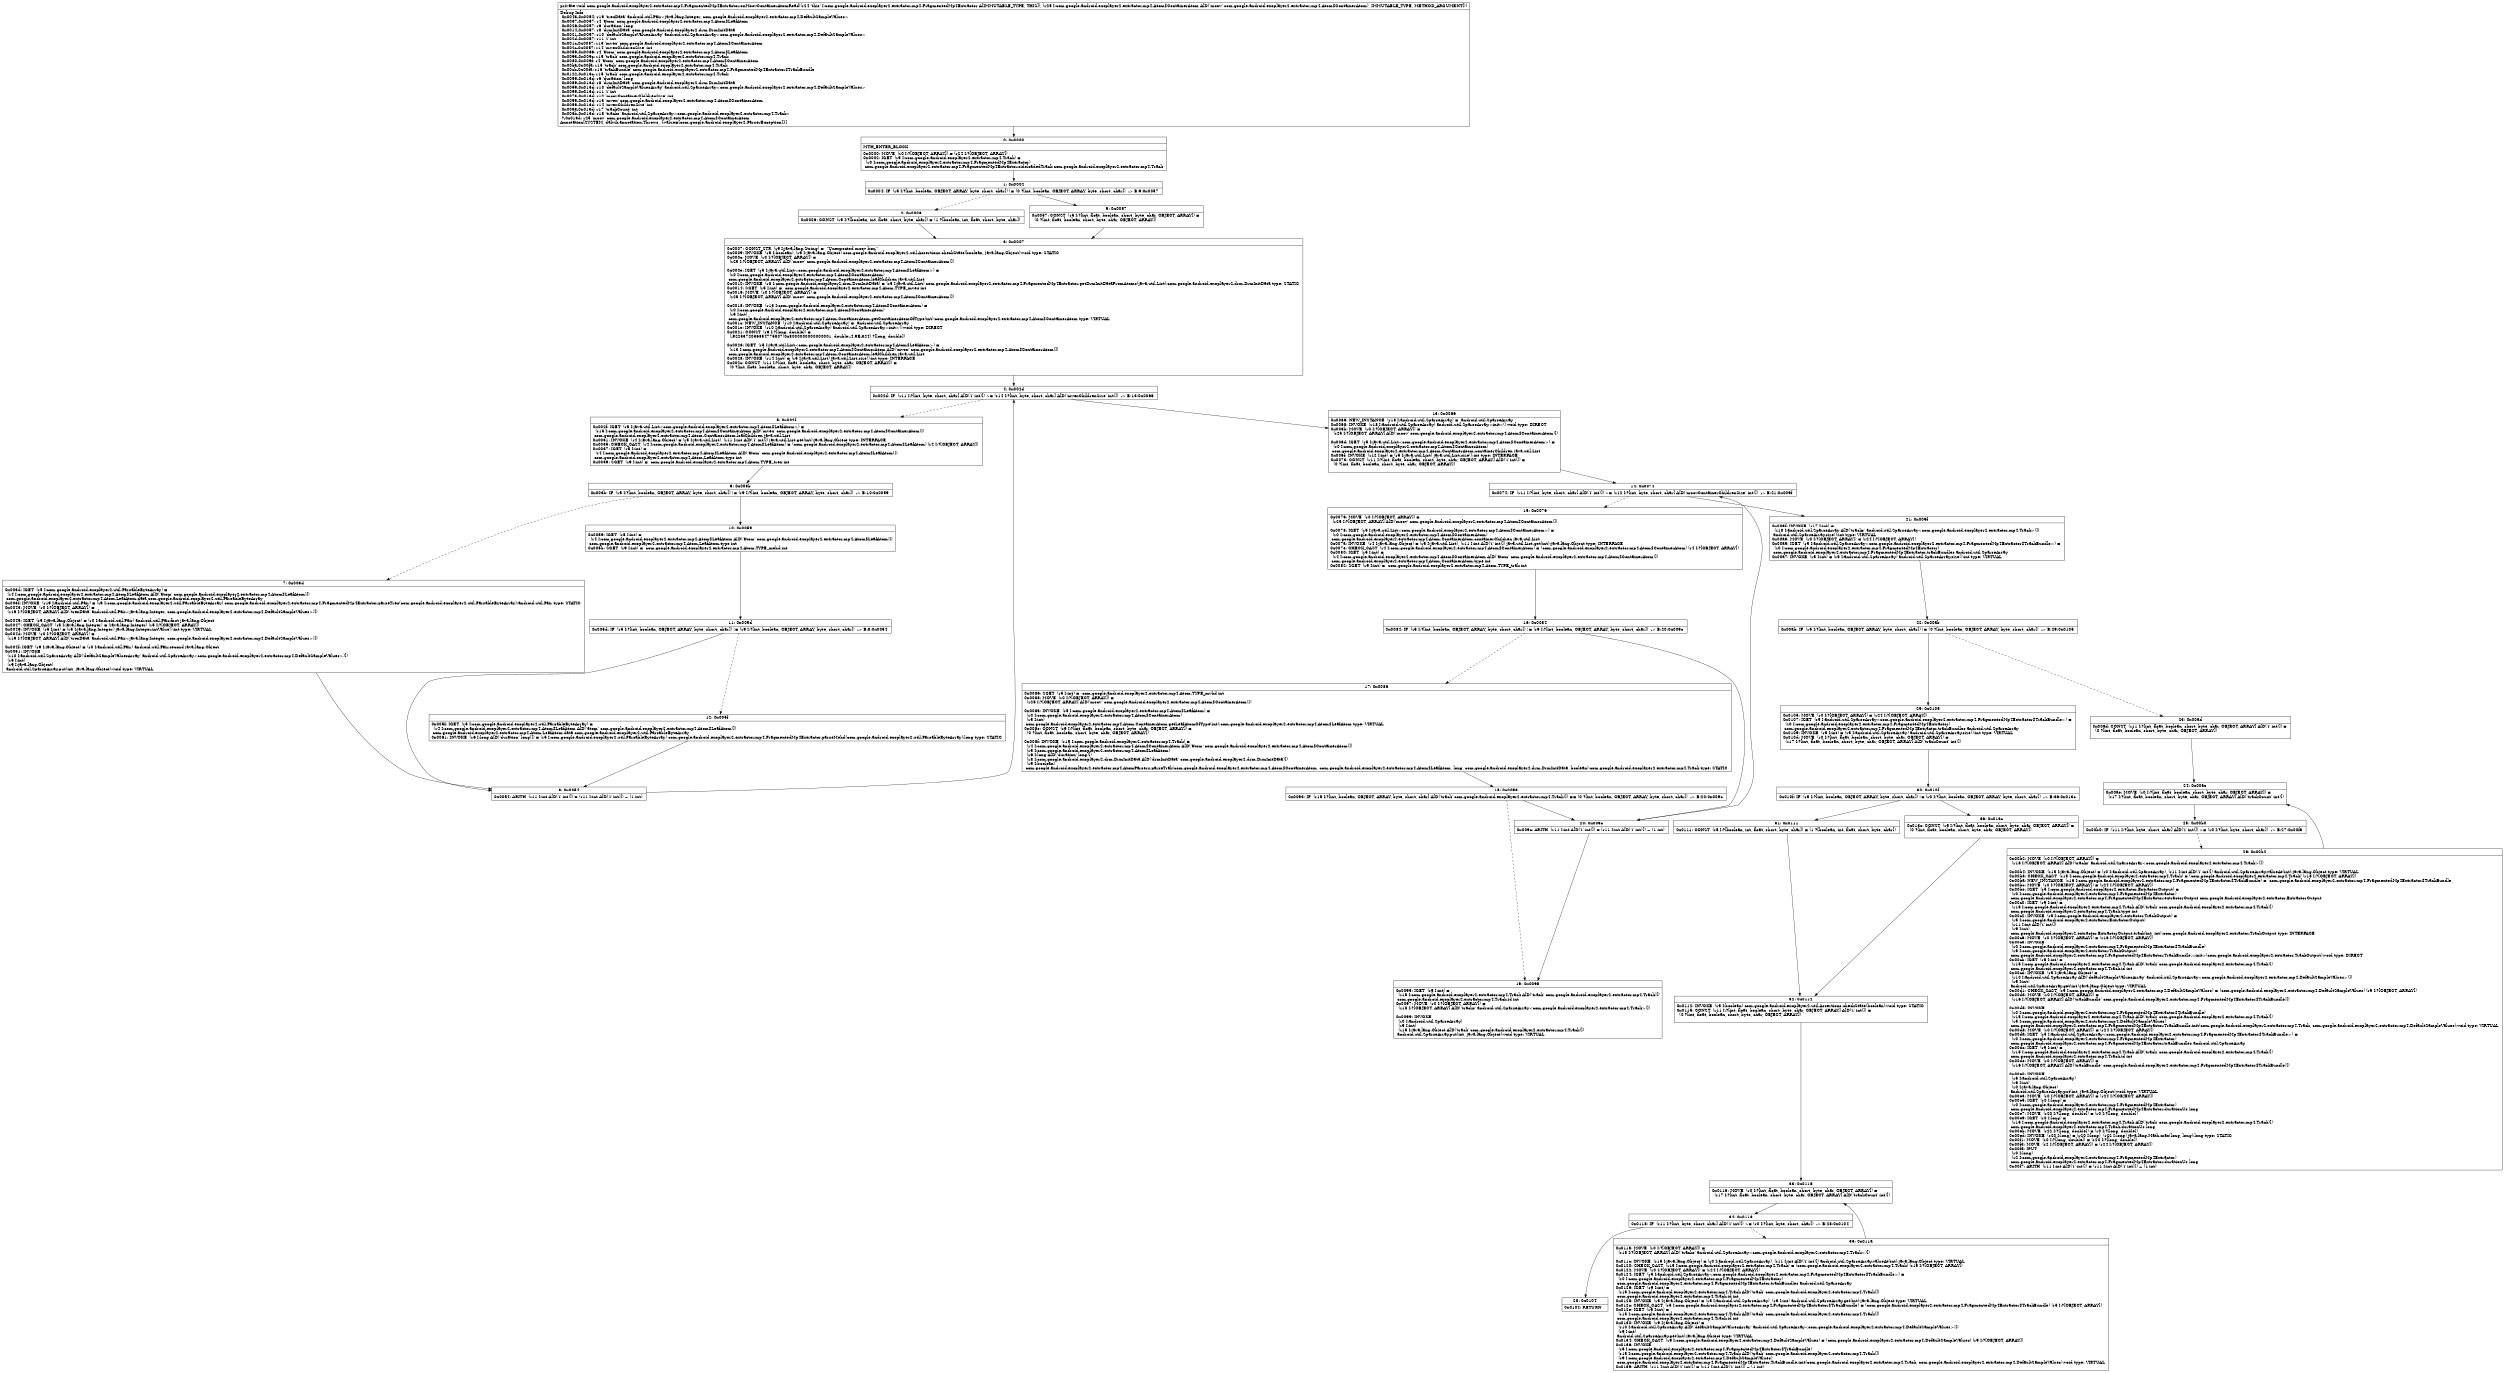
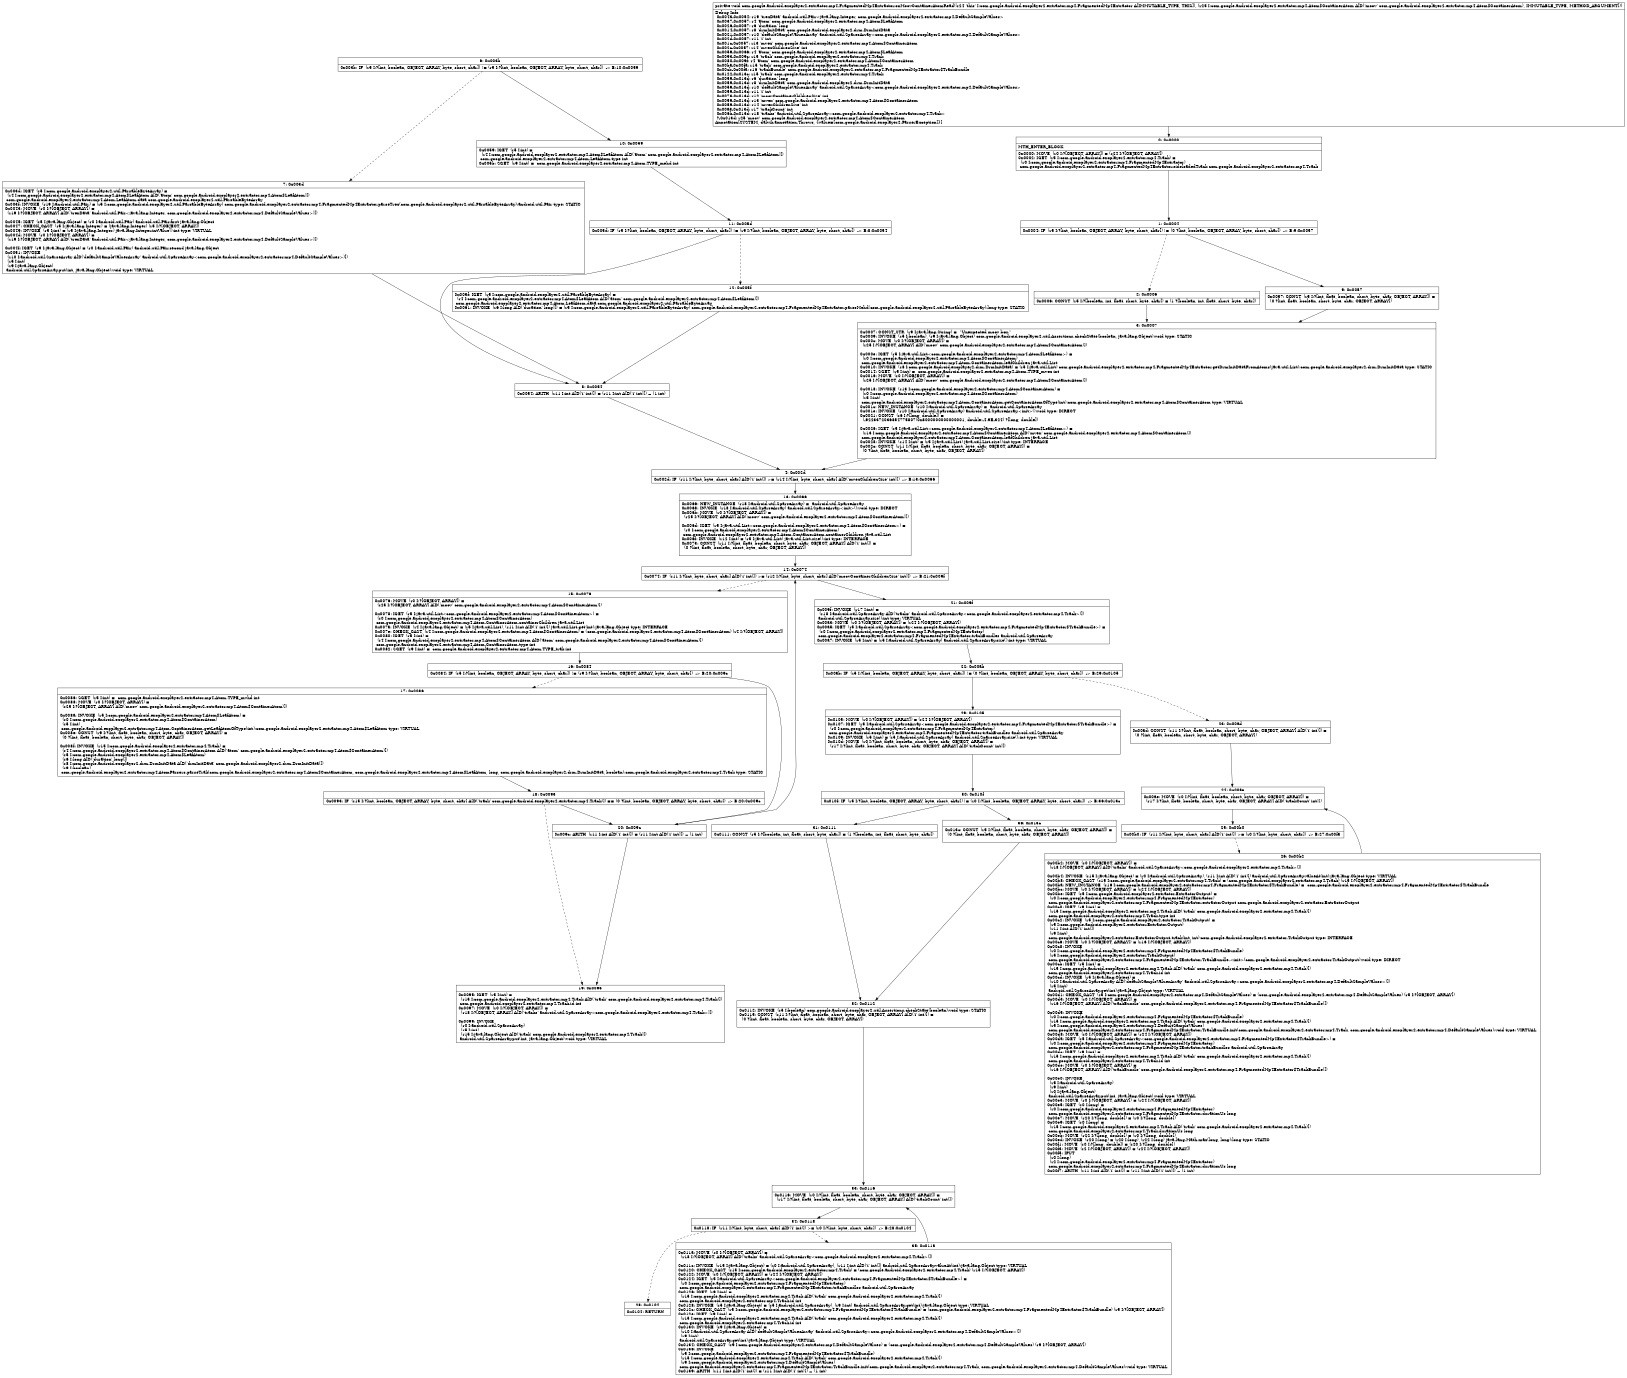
(786, 441) -> none
(1601, 1249) -> (664, 1253)
